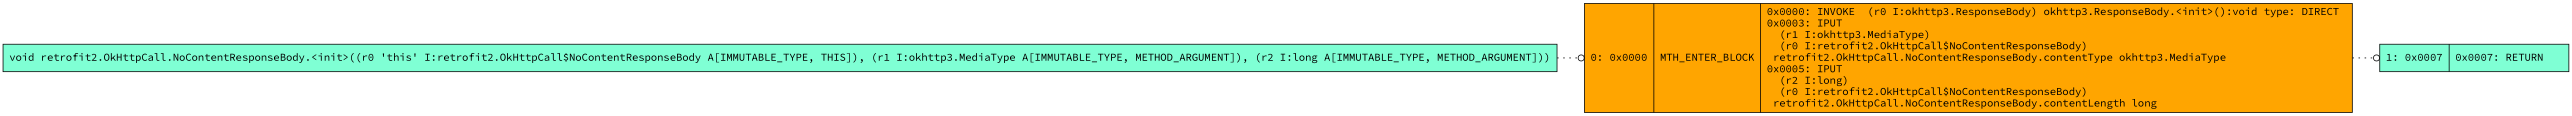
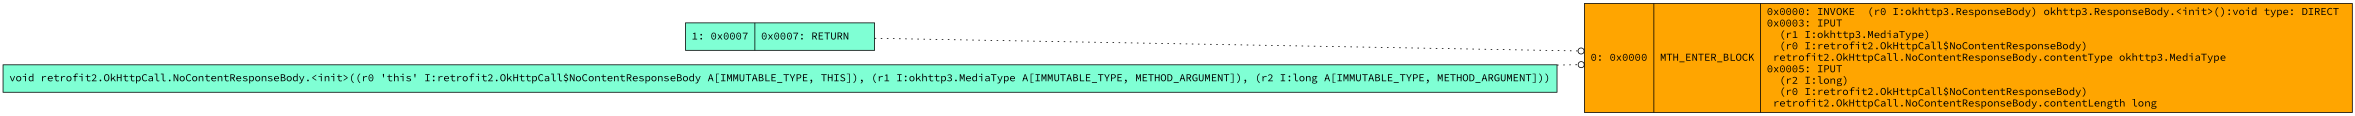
(2363, 58) -> (1226, 45)
